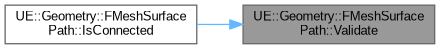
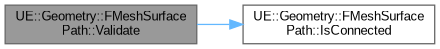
(213, 24) -> (213, 24)
